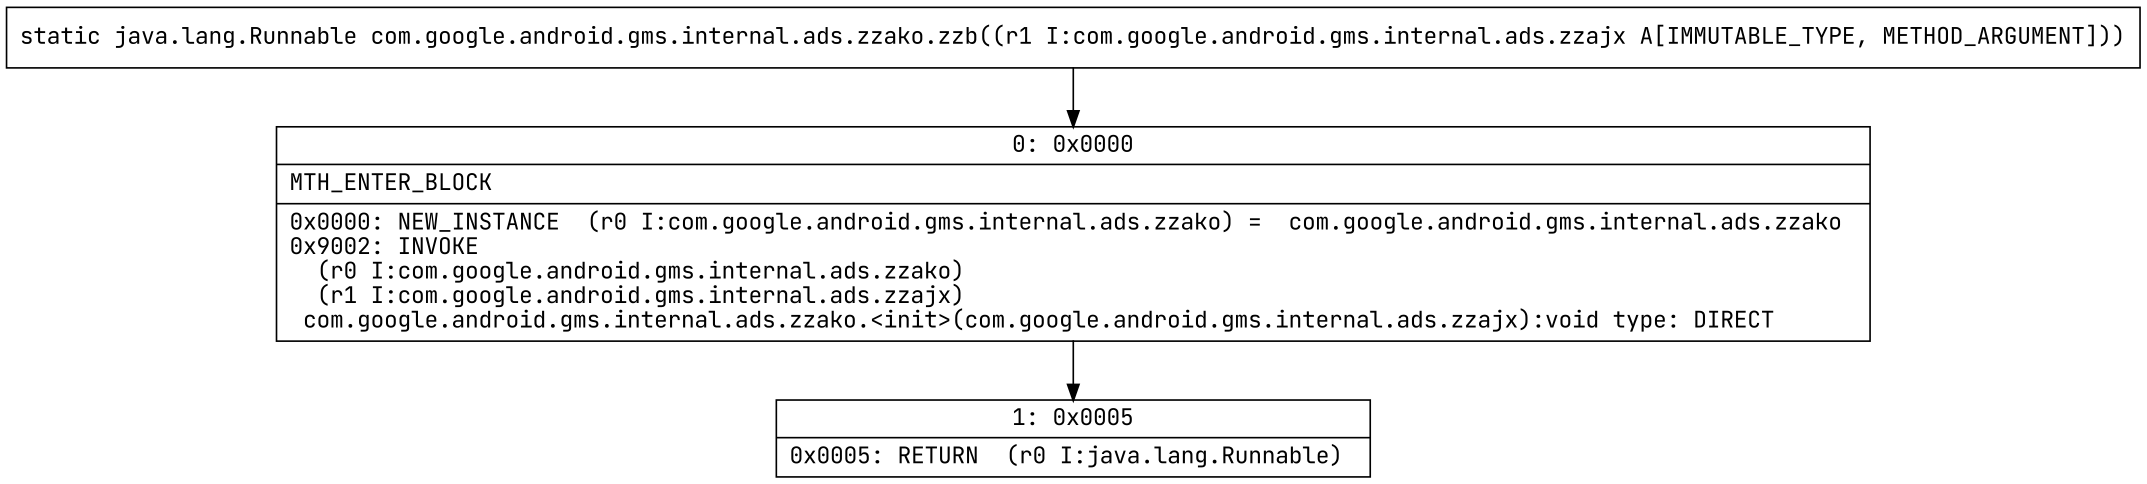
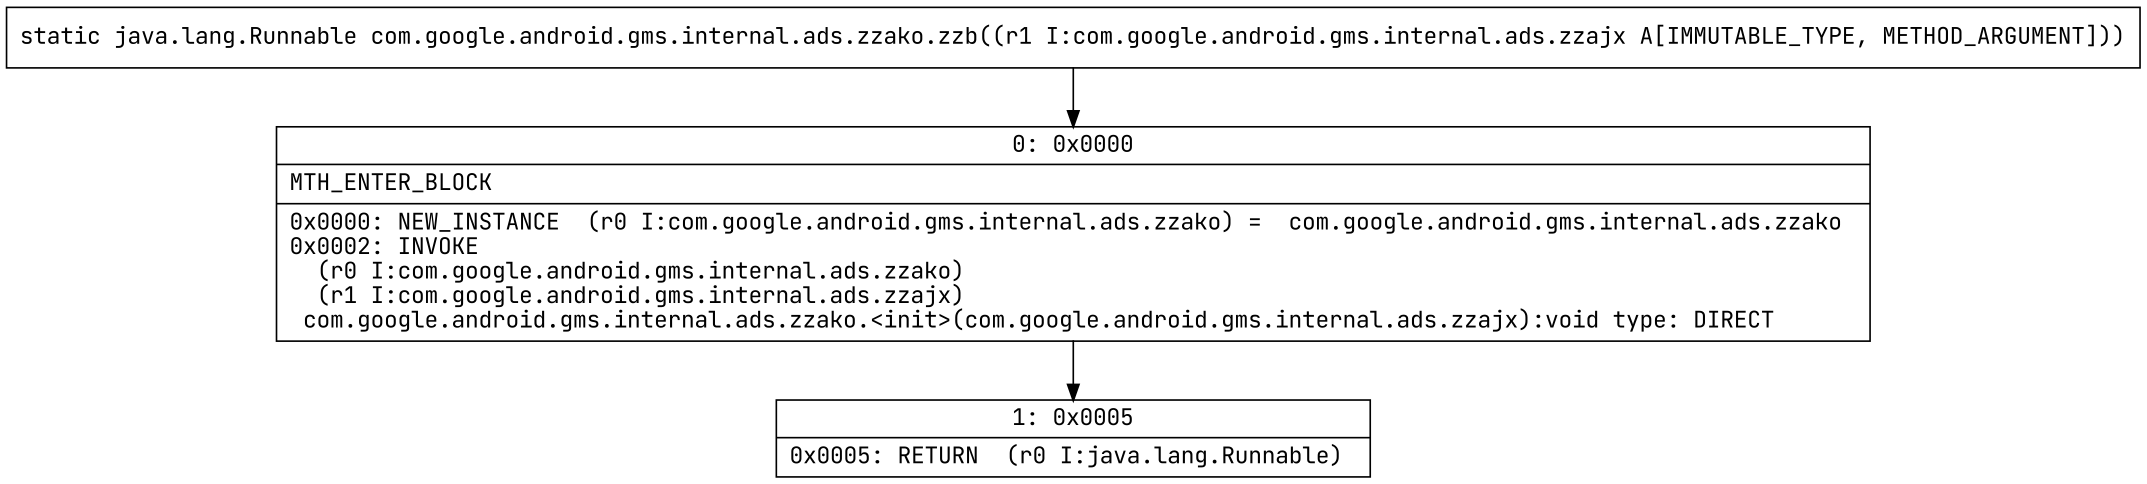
(398, 247) -> (398, 247)
